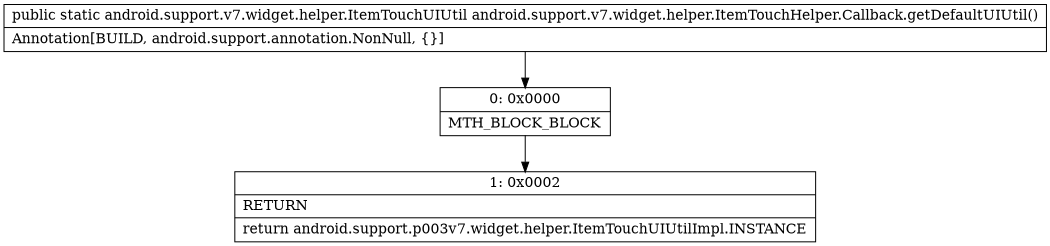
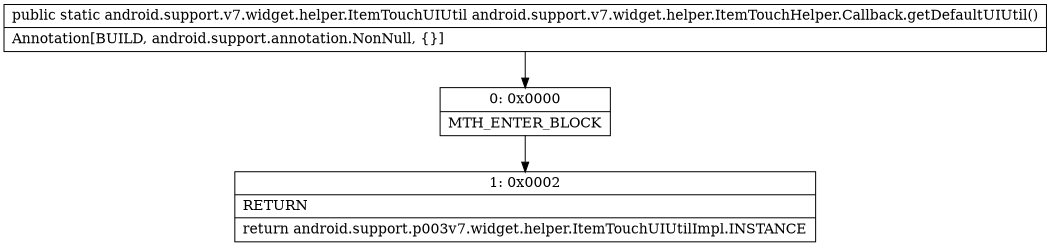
(525, 123) -> (525, 123)
